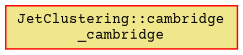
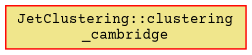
(122, 27) -> (126, 27)
